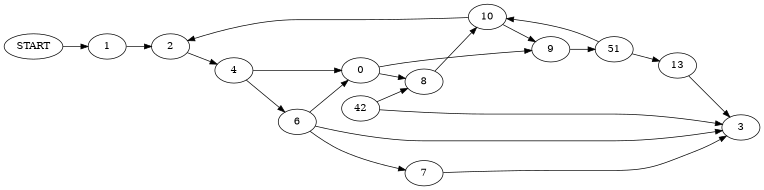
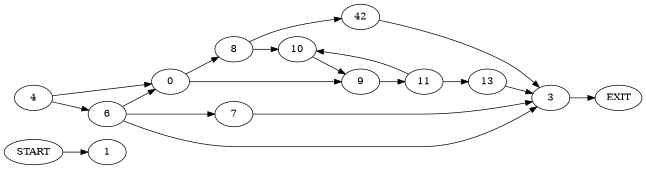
(171, 46) -> none
(614, 49) -> (424, 82)
(389, 96) -> (291, 27)
none -> (618, 98)
